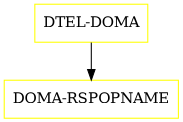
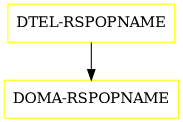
(91, 23) -> (91, 23)
